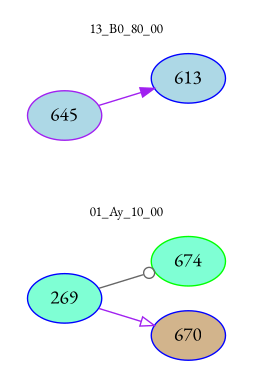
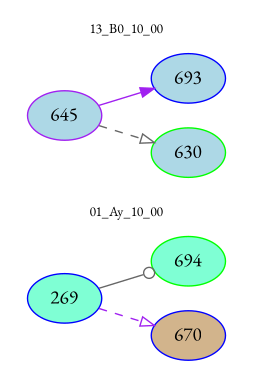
(126, 30) -> (126, 30)
(188, 78) -> (188, 78)
none -> (188, 153)
(188, 261) -> (188, 261)
(120, 315) -> (120, 315)
